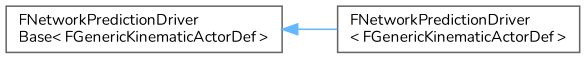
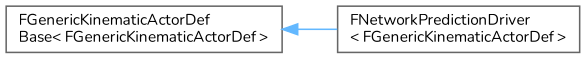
(144, 29) -> (144, 29)
